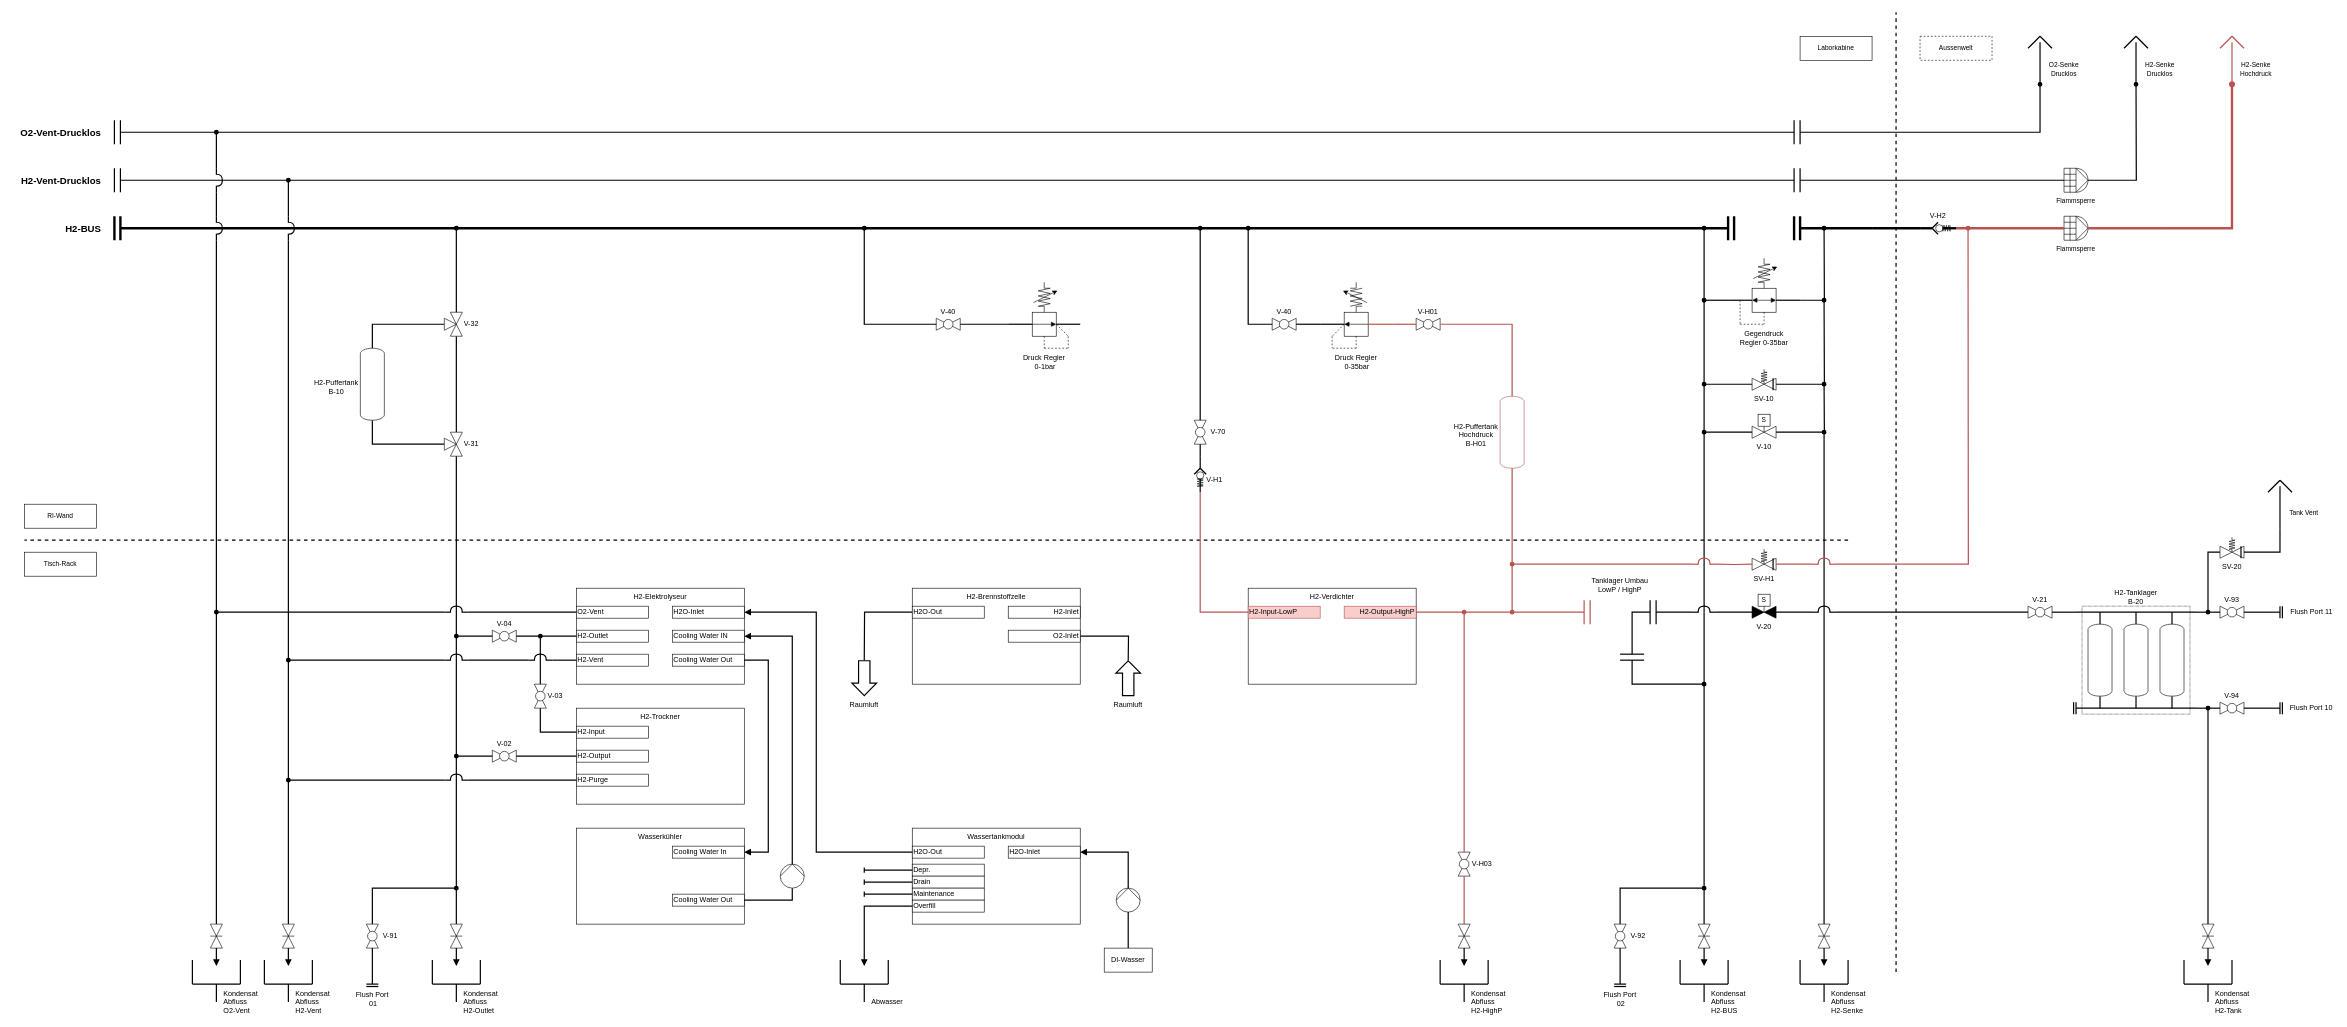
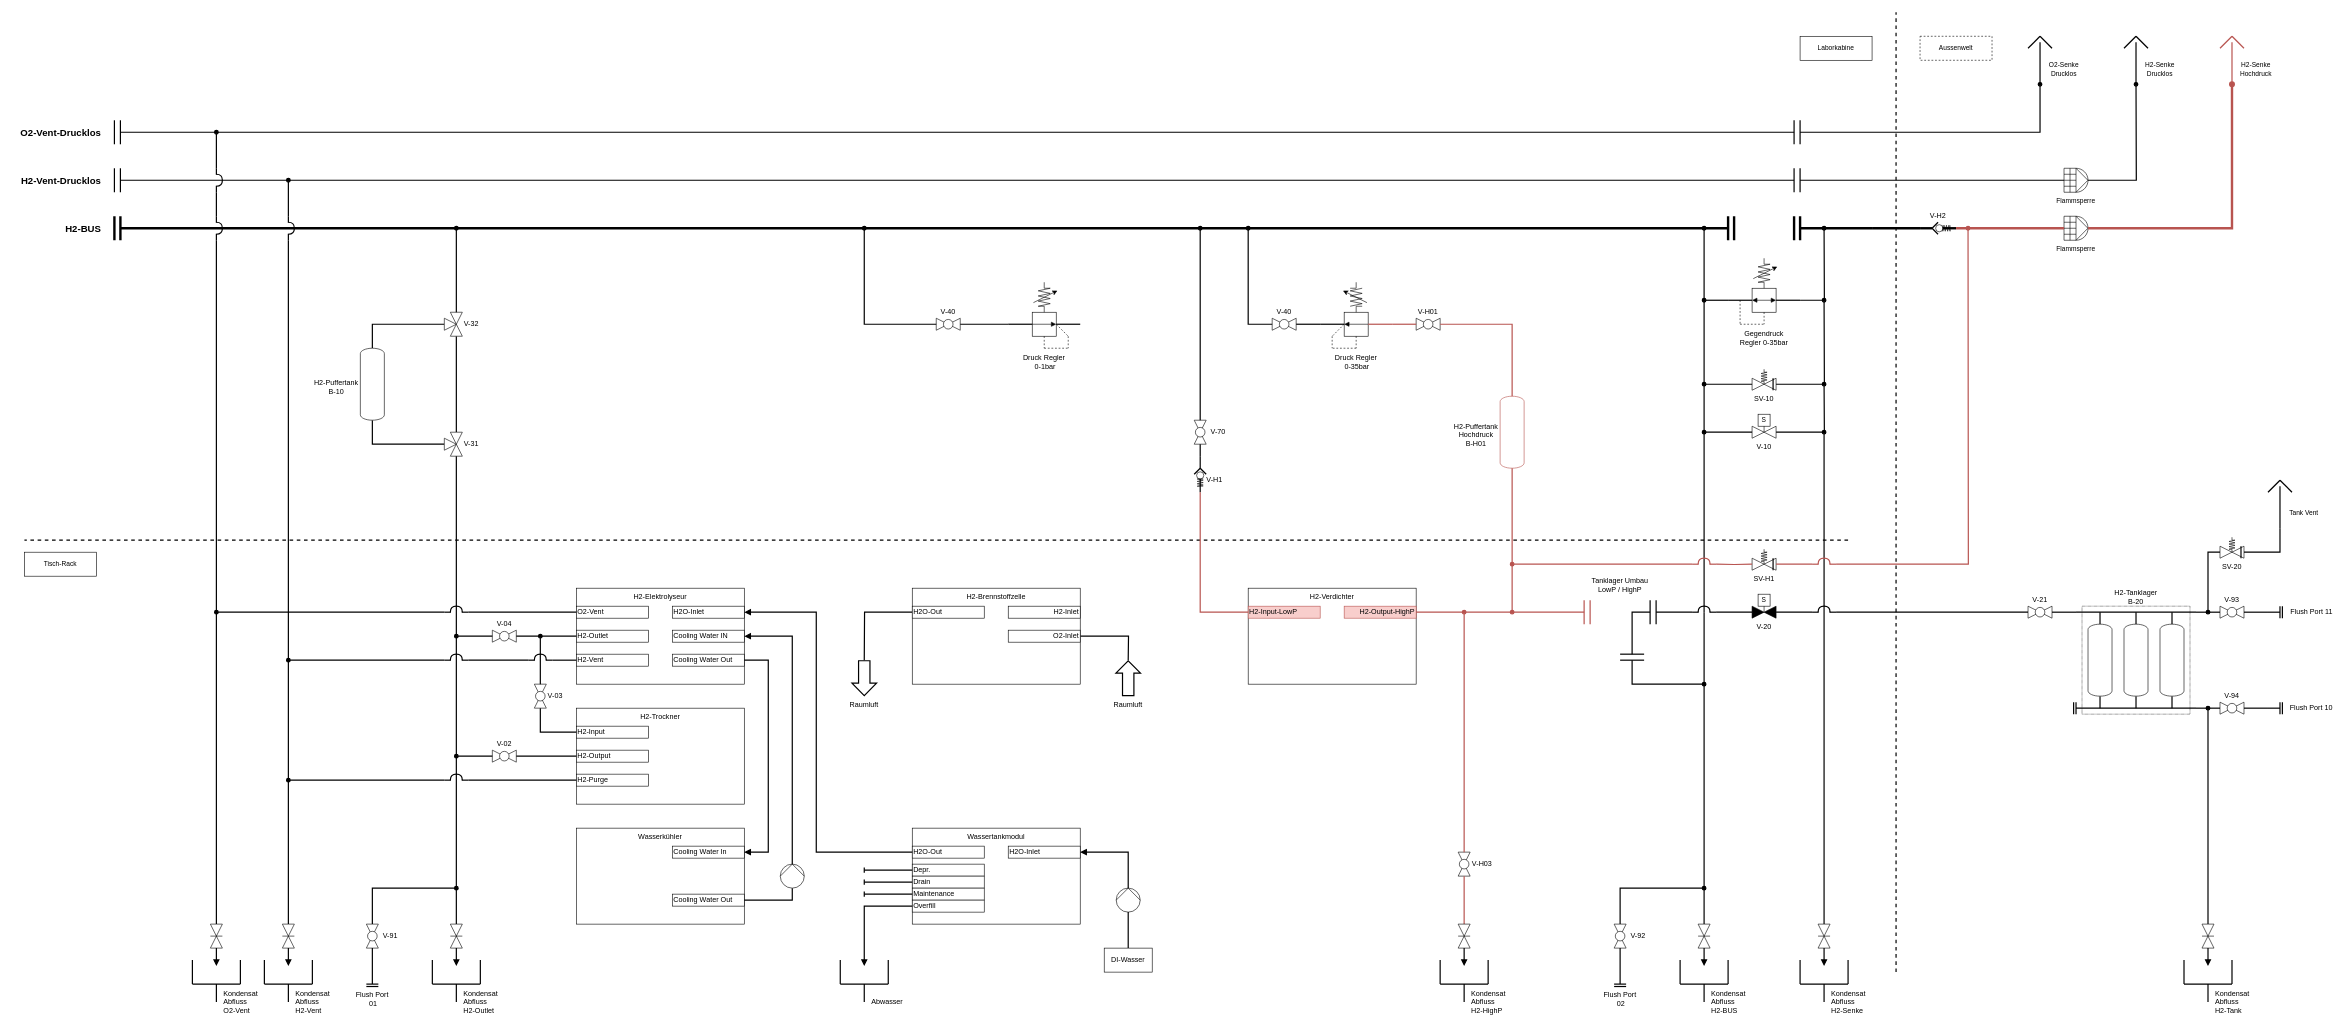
(60, 516) -> none
